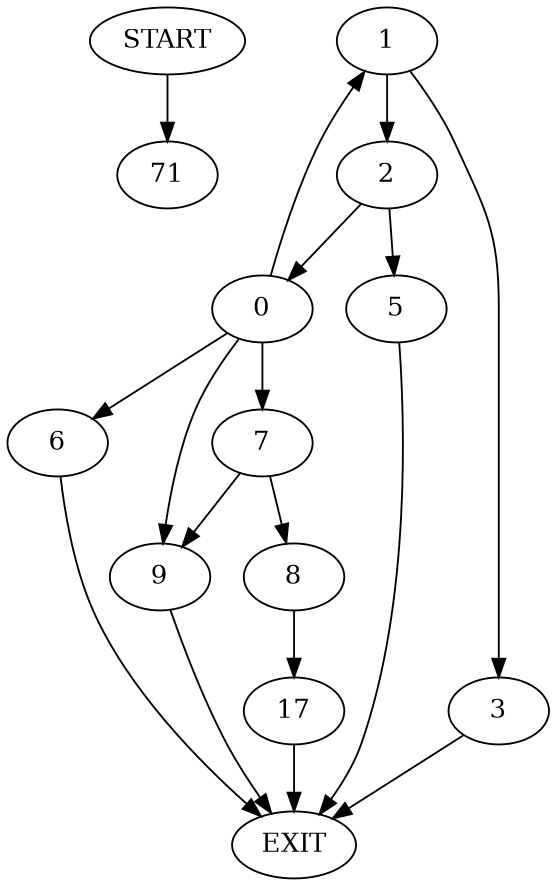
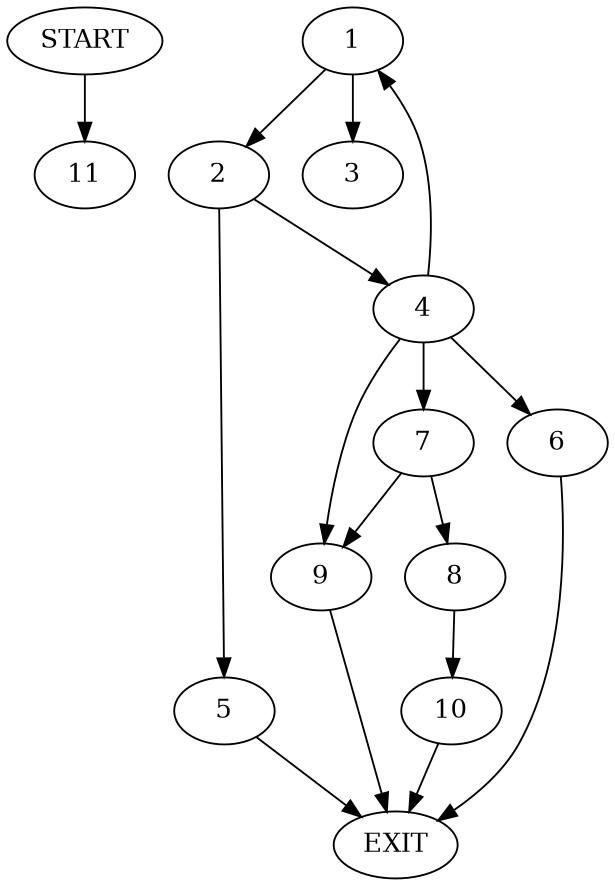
(168, 175) -> (85, 175)
(262, 309) -> (424, 309)
(294, 711) -> (452, 711)
(406, 772) -> none
